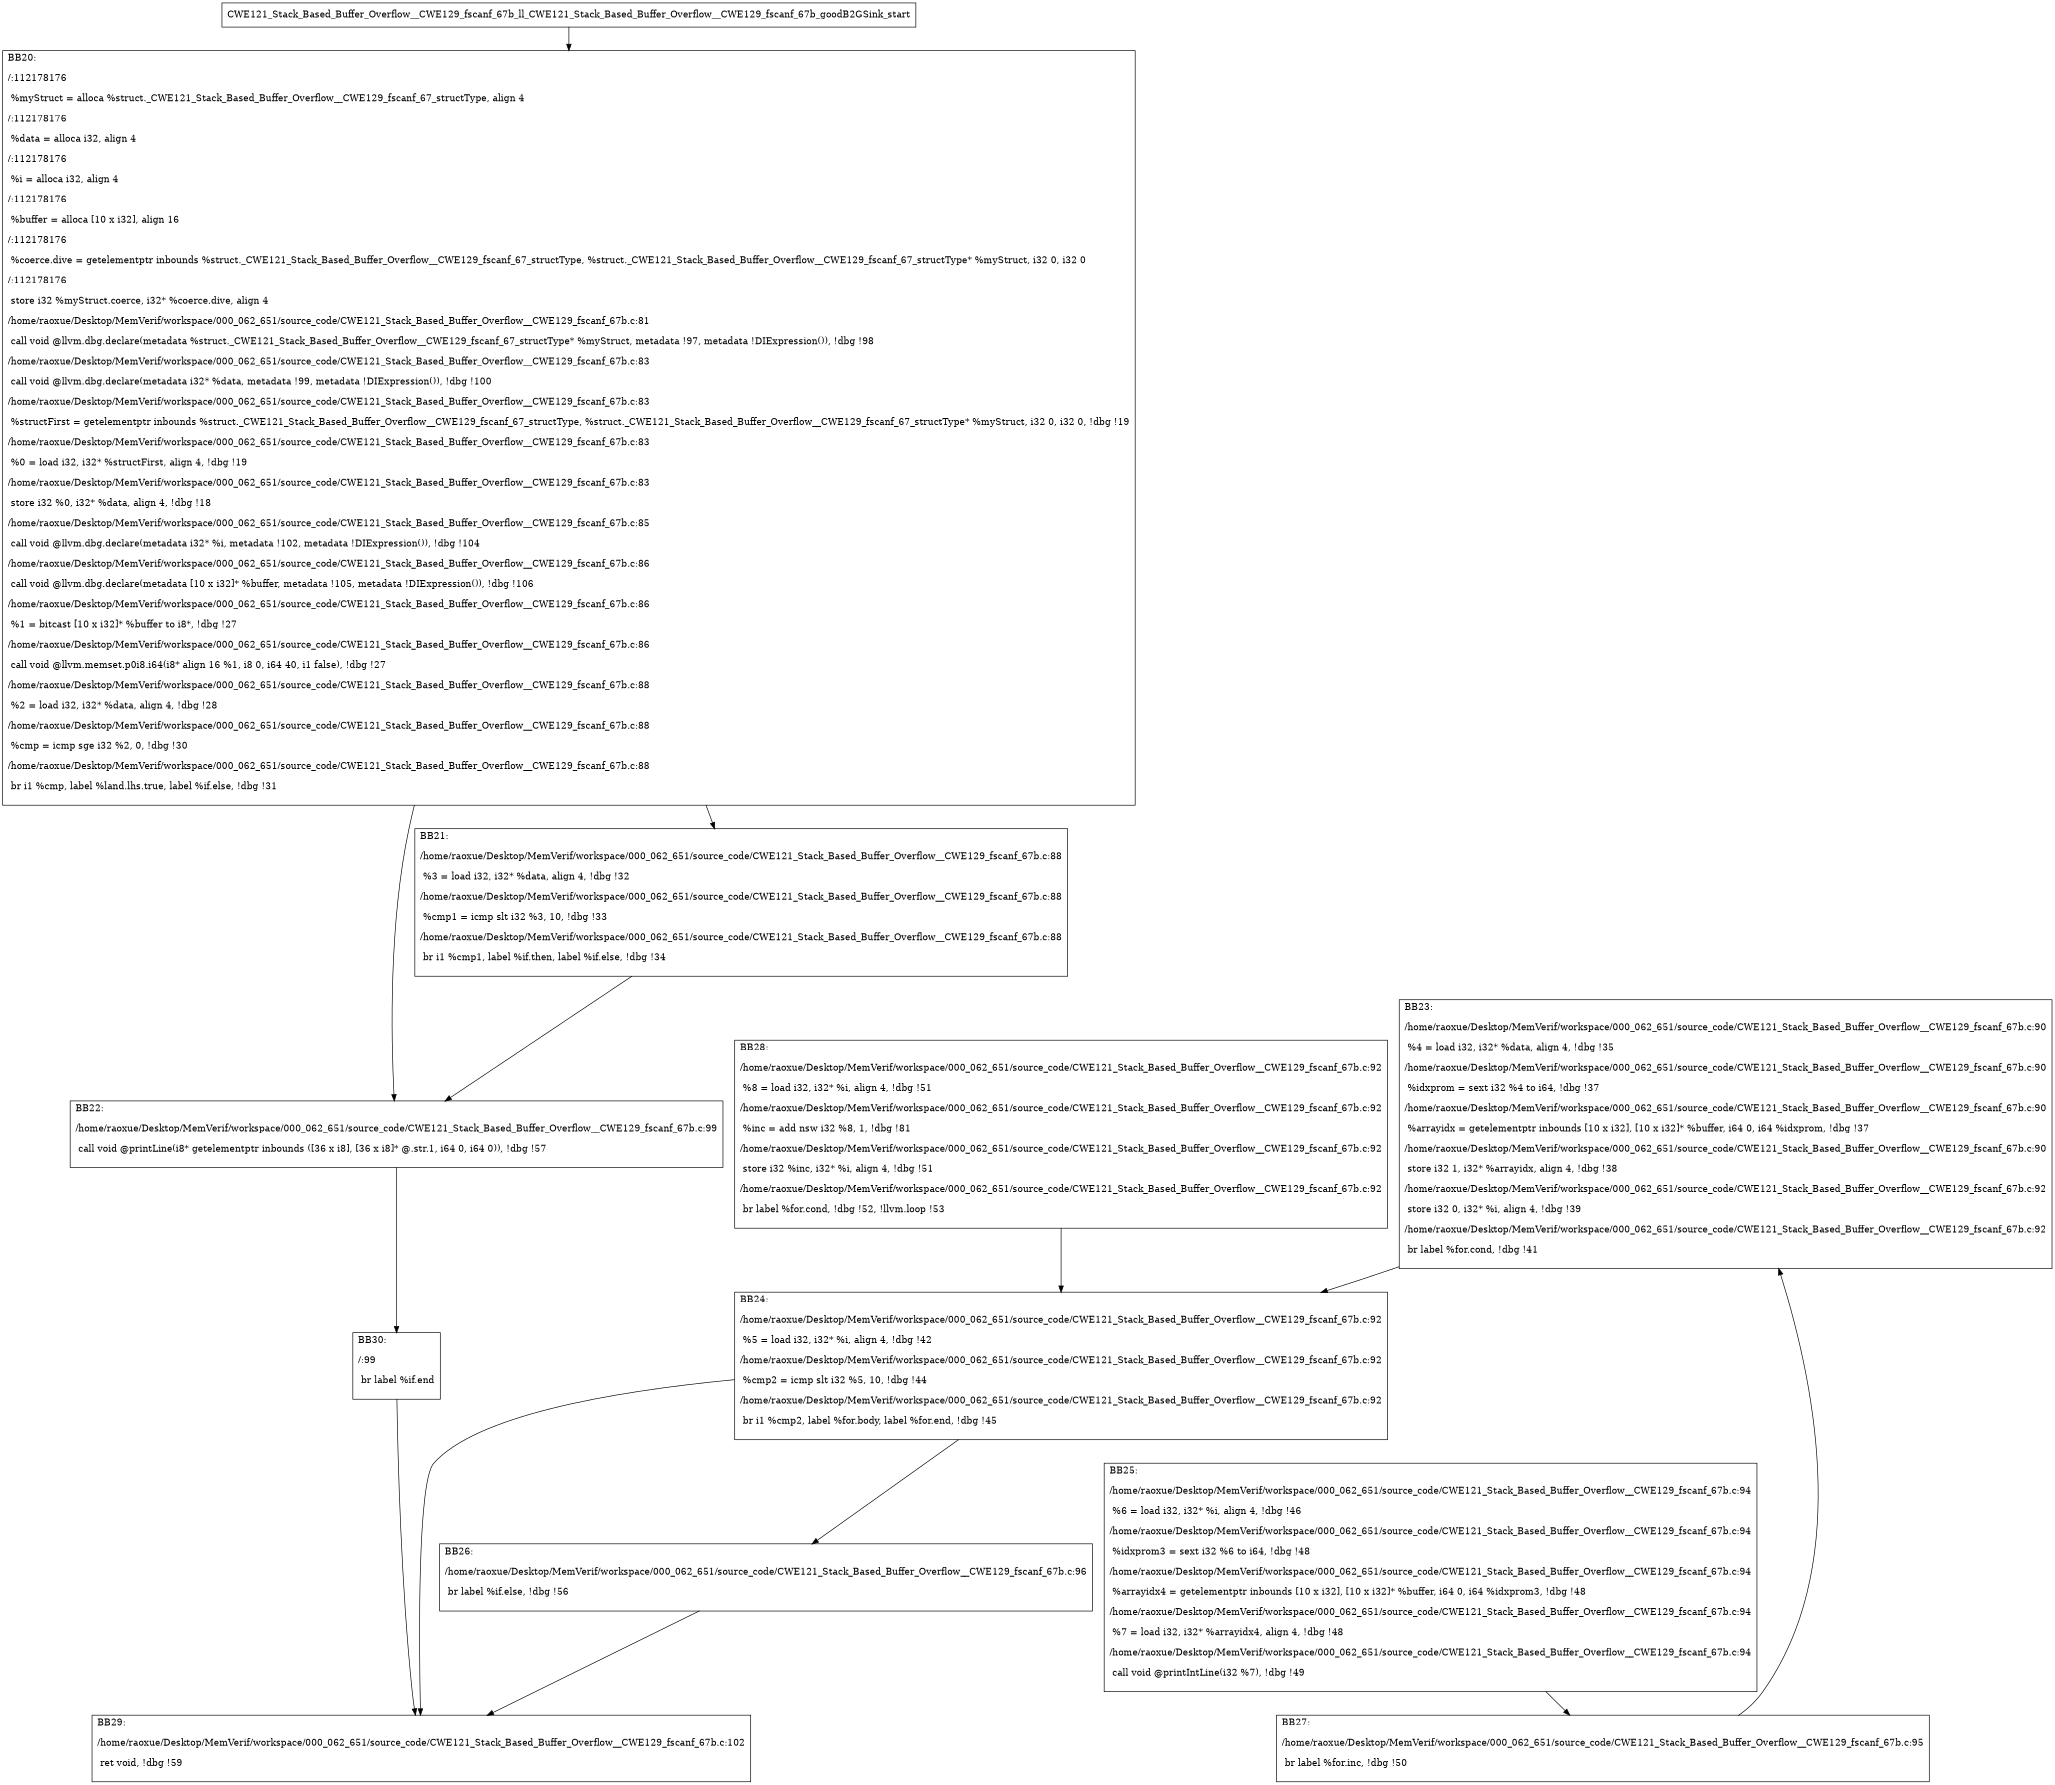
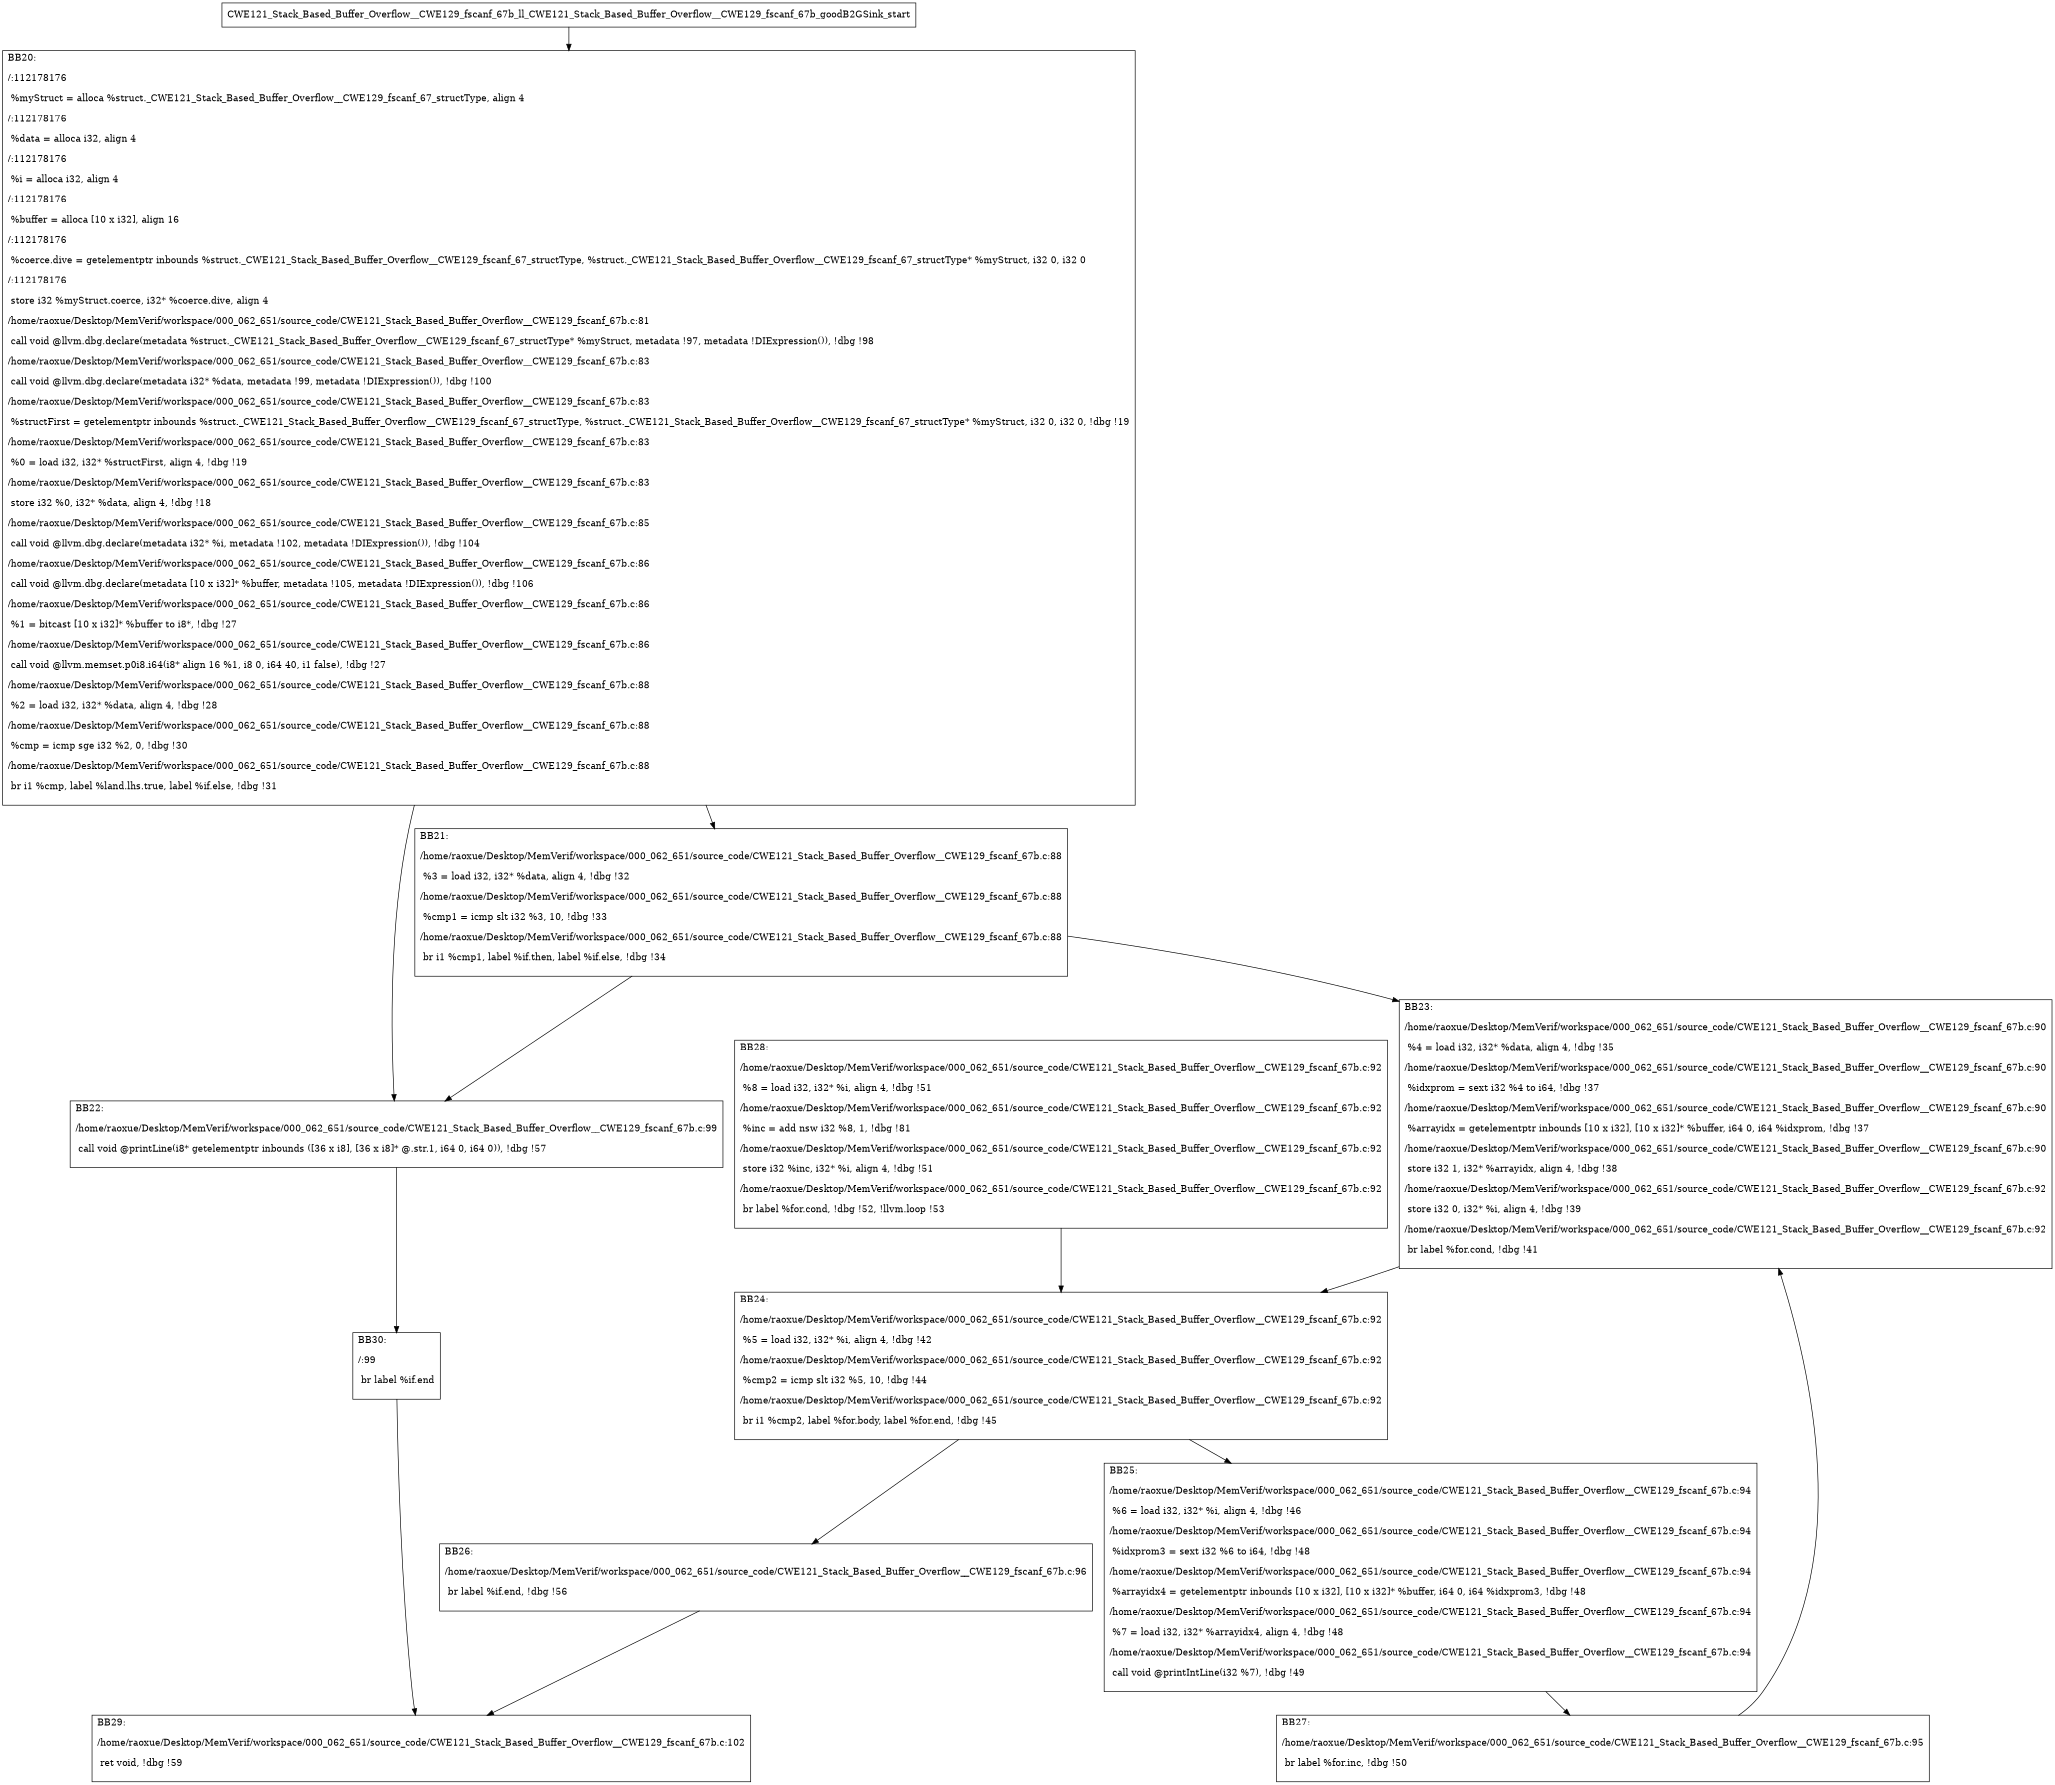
none -> (1231, 963)
(462, 1442) -> (1207, 1450)
(507, 1592) -> (506, 1592)
